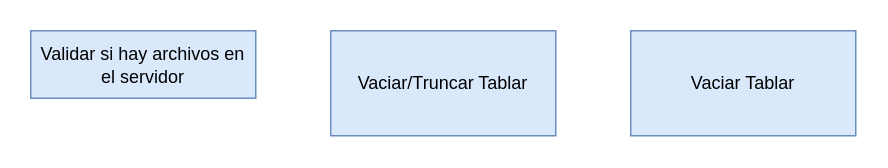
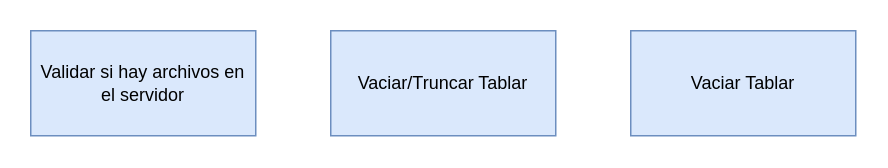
(143, 65) -> (143, 83)
